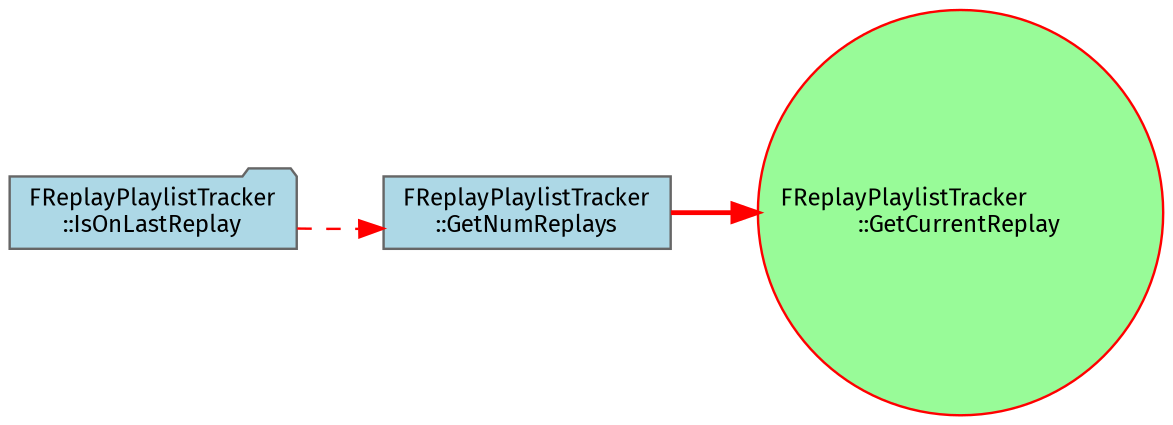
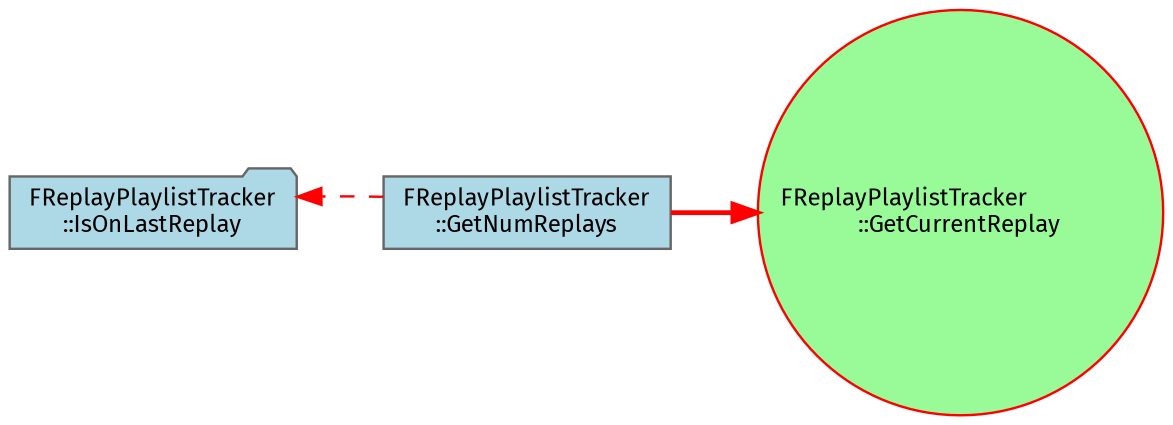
(328, 229) -> (353, 196)
